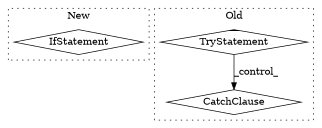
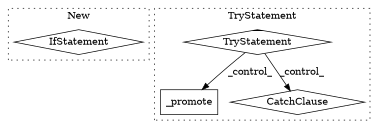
(234, 16) -> (262, 16)
none -> (189, 102)
